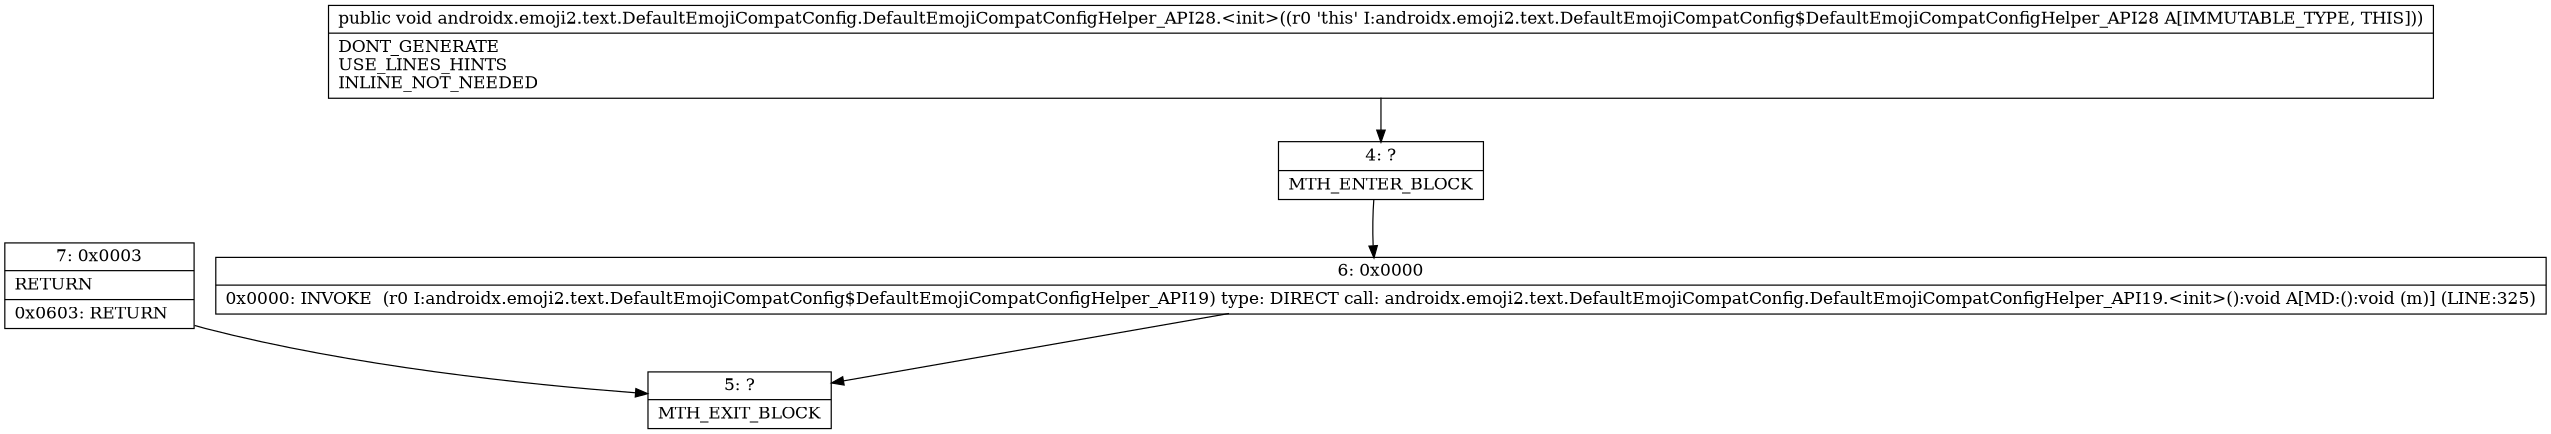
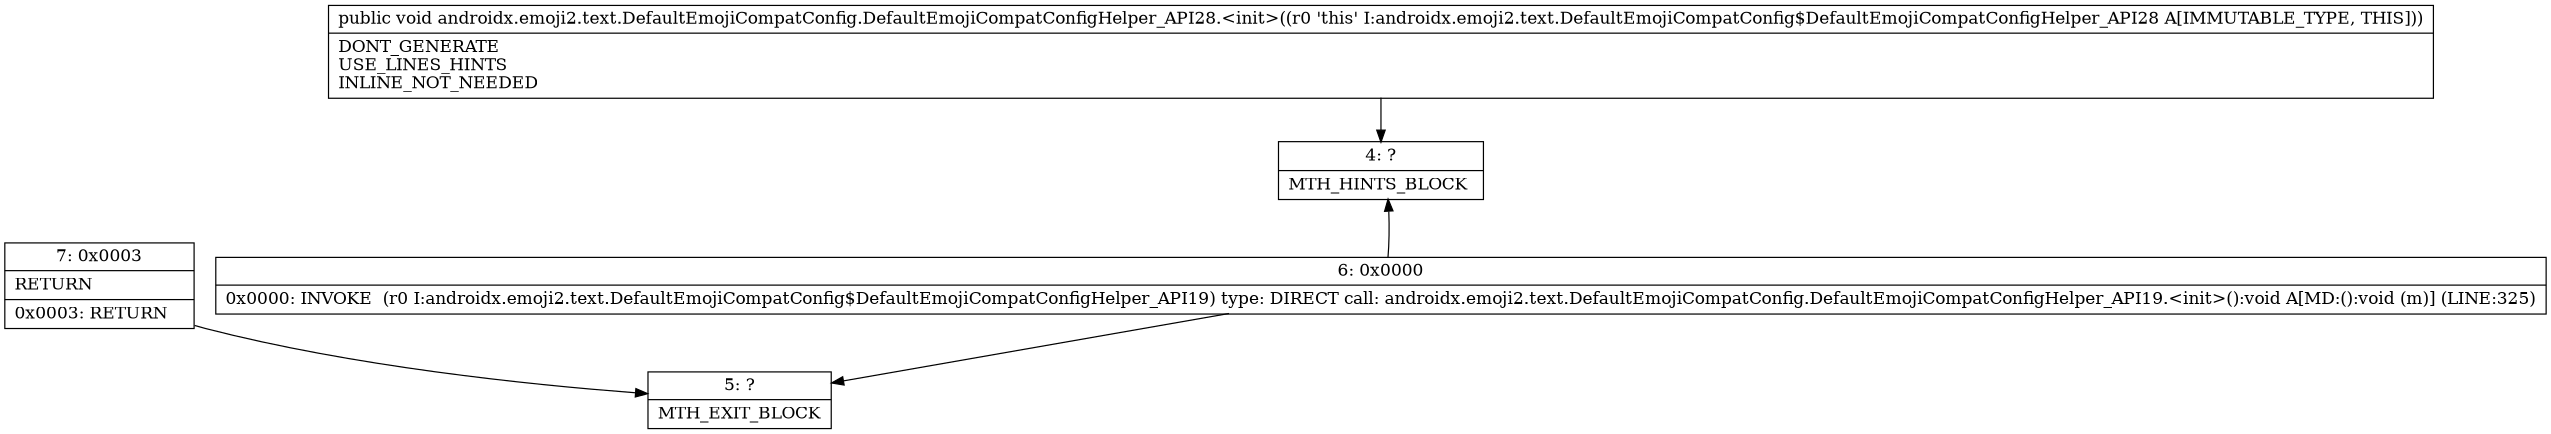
(1381, 184) -> (1378, 184)
(1373, 222) -> (1389, 235)
(99, 313) -> (99, 313)
